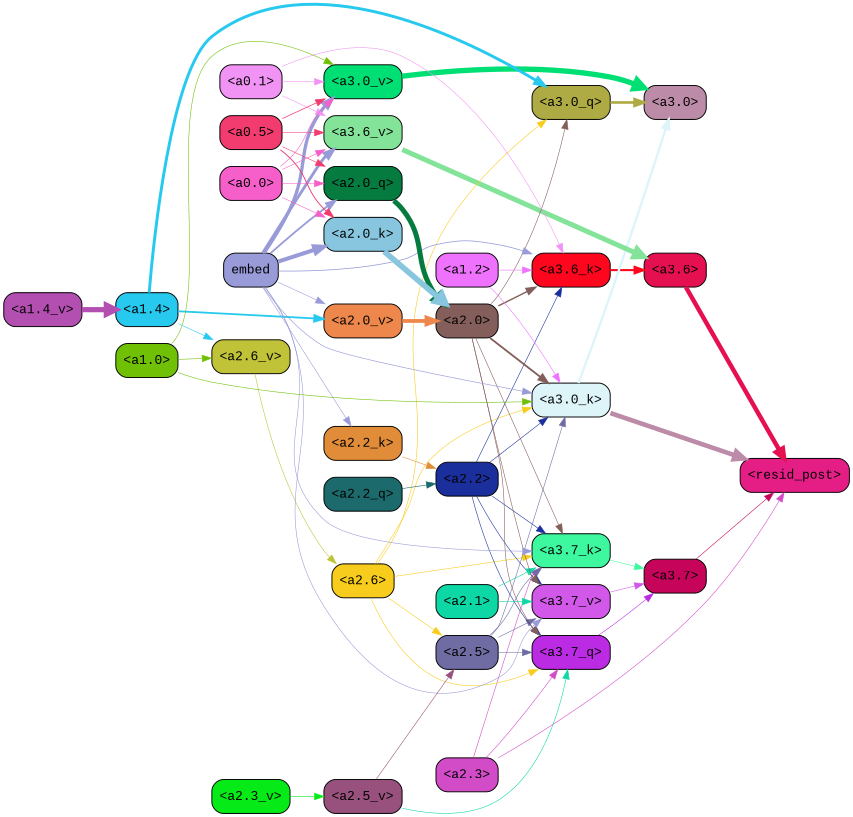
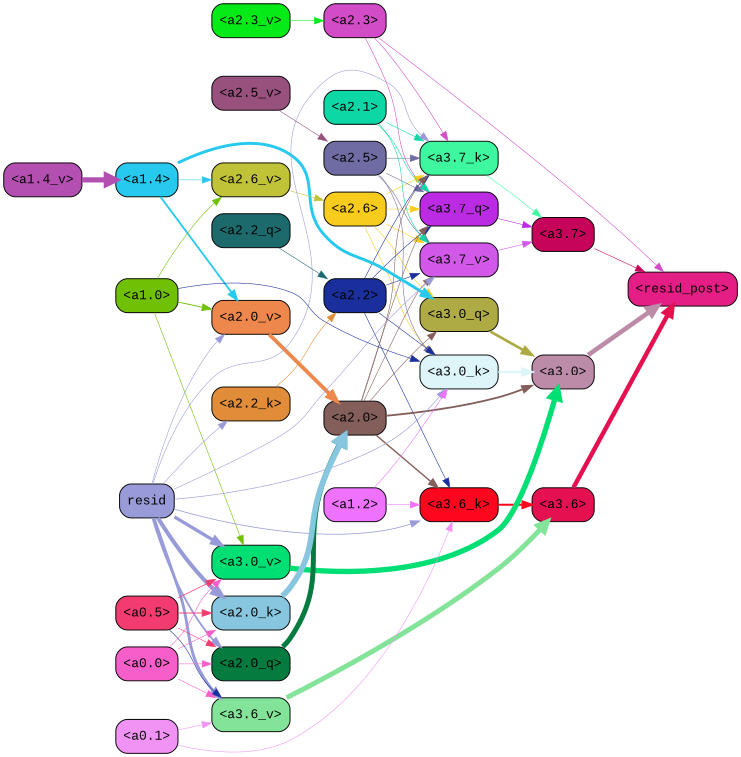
(298, 82) -> none
(298, 133) -> (193, 660)
(251, 270) -> (147, 501)
none -> (190, 305)
(515, 357) -> (455, 407)
(349, 398) -> (301, 299)
(673, 434) -> (619, 333)
(411, 614) -> (401, 231)
(515, 787) -> (401, 155)
(302, 796) -> (302, 21)
